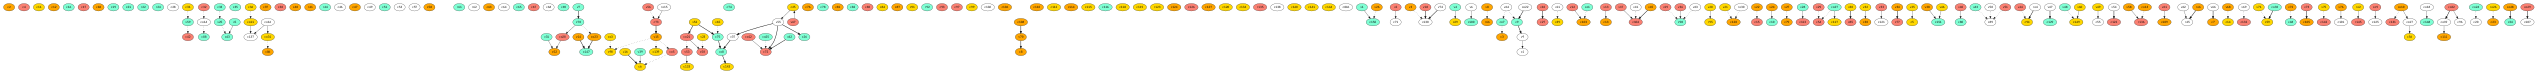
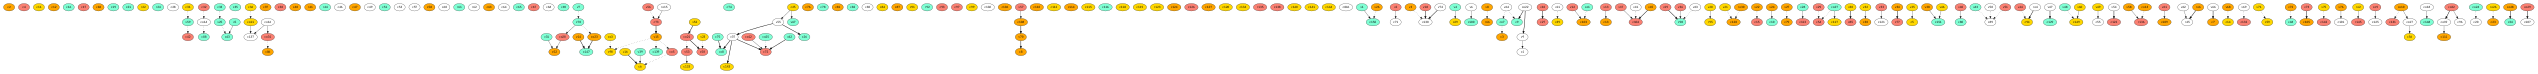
(143, 7) -> (143, 7)
none -> (444, 7)
(868, 7) -> (868, 7)
none -> (1021, 7)
(1277, 7) -> (1277, 7)
(1741, 7) -> (1741, 7)
(2275, 7) -> none
(578, 14) -> (578, 14)
(1672, 14) -> (1672, 14)
(794, 16) -> (792, 14)
(718, 22) -> none
(793, 22) -> (793, 22)
(705, 29) -> none
(1519, 29) -> (1525, 21)
(268, 37) -> (268, 37)
(776, 37) -> (748, 44)
(694, 44) -> (694, 44)
(656, 52) -> (656, 52)
(724, 58) -> (730, 51)
